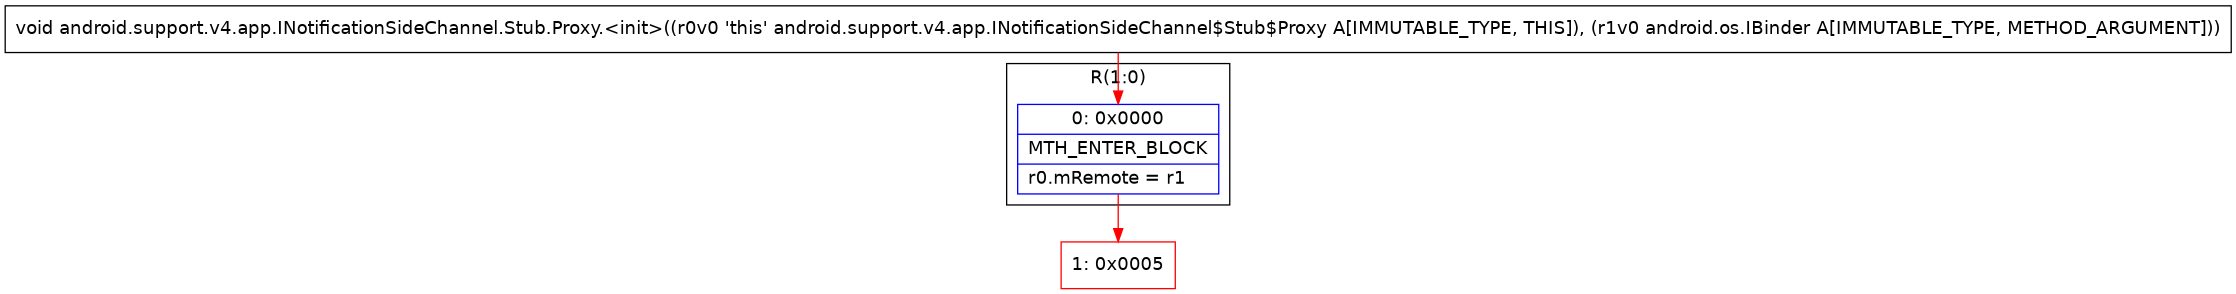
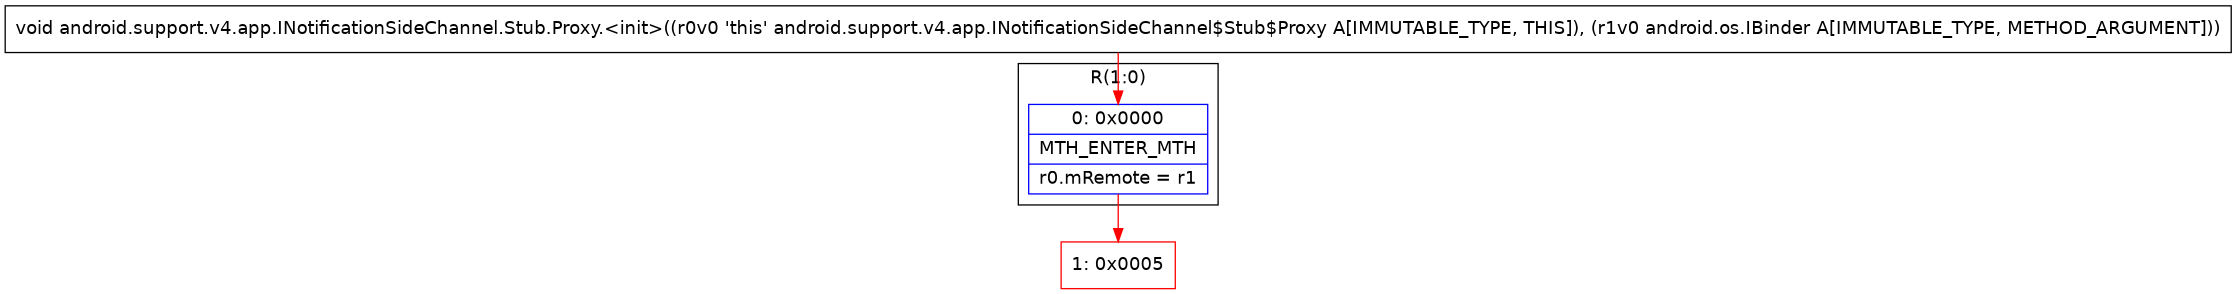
(1118, 149) -> (1118, 149)
